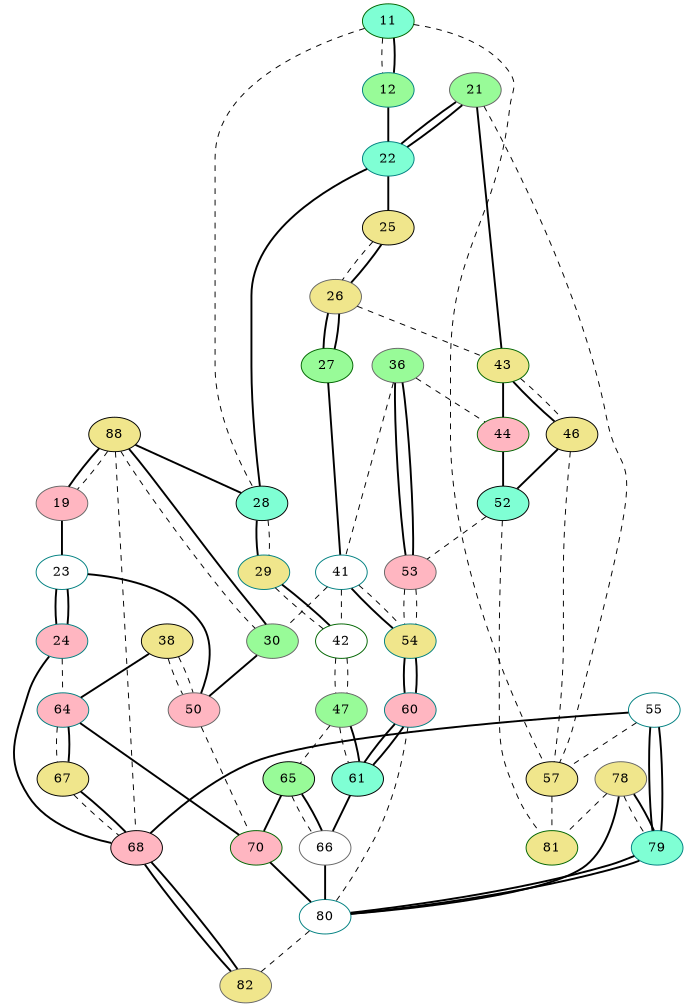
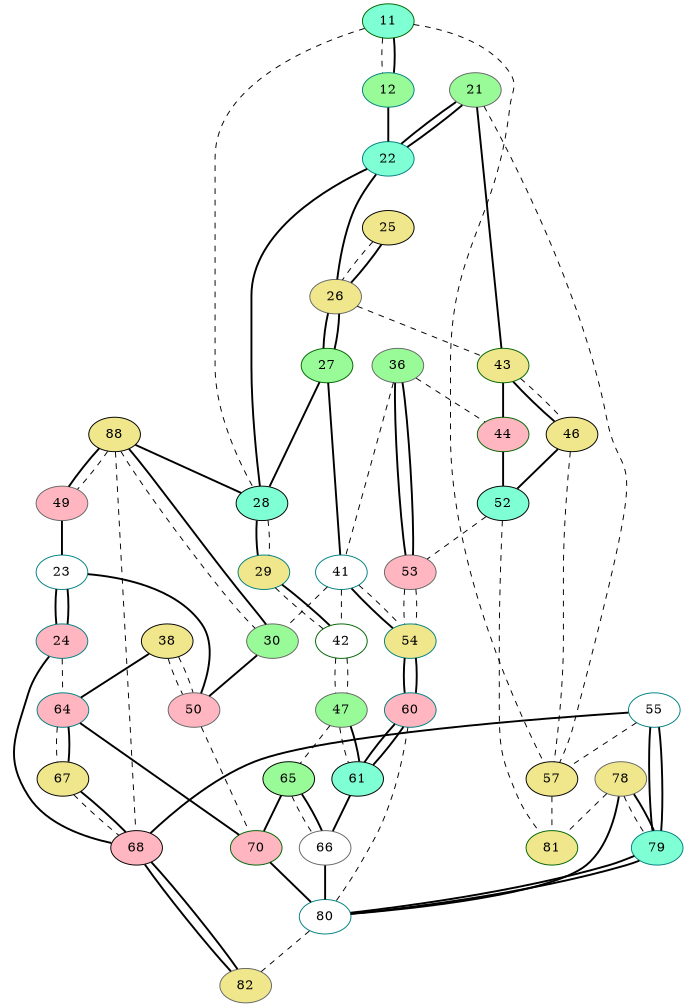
(388, 193) -> (349, 224)
none -> (295, 434)
(62, 503) -> (62, 503)
